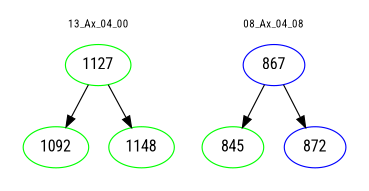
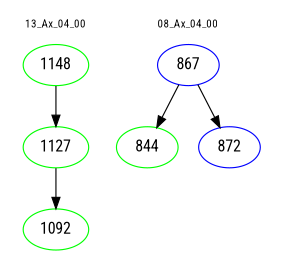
(274, 25) -> (188, 25)
(117, 101) -> (56, 101)
(233, 147) -> (147, 147)
